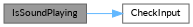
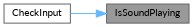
(100, 14) -> (83, 14)
